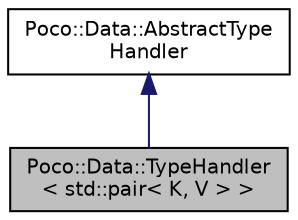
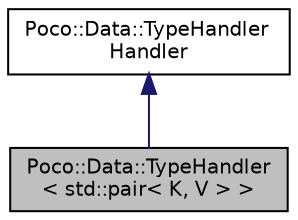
(149, 42) -> (149, 42)
